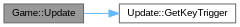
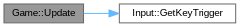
(178, 13) -> (178, 13)
